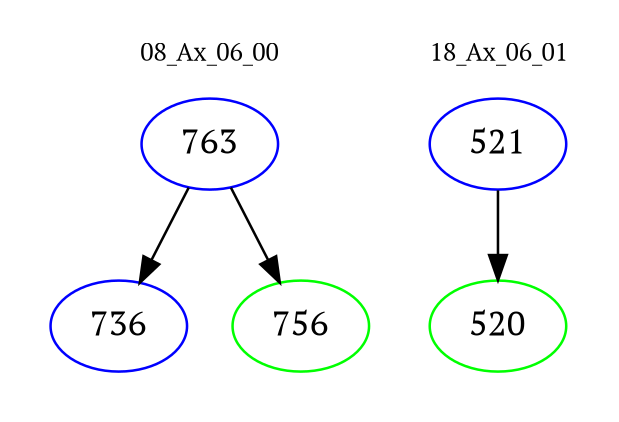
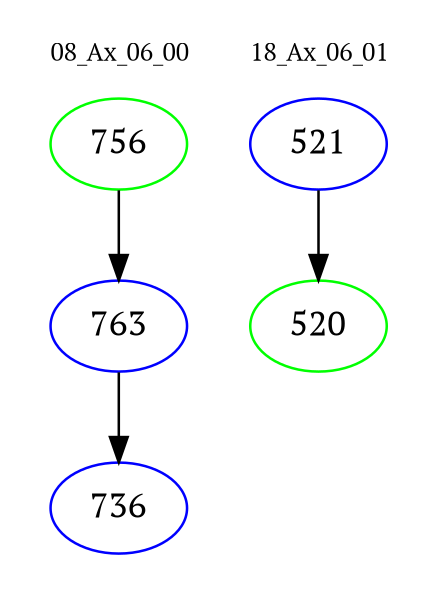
(249, 224) -> (119, 223)
